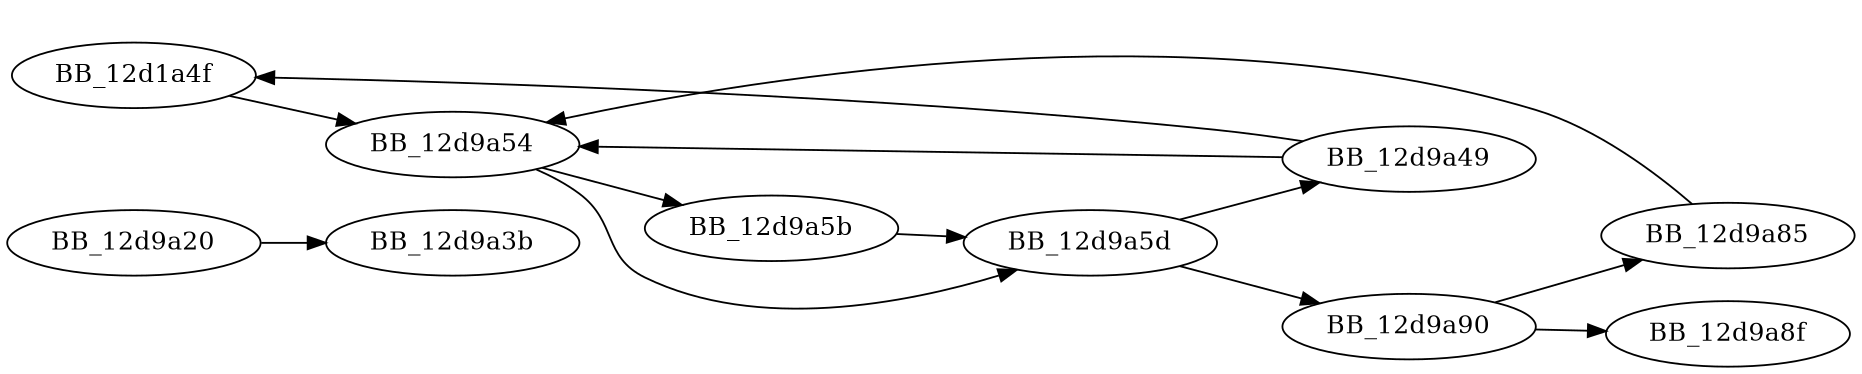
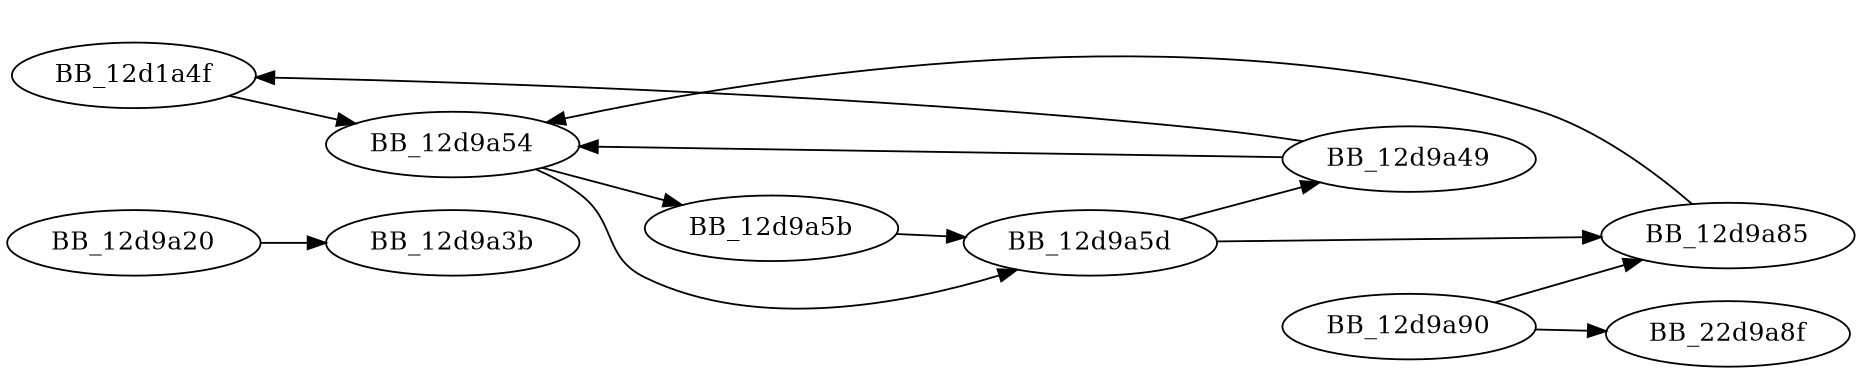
(1241, 282) -> (1400, 239)
(1728, 334) -> (1728, 334)
